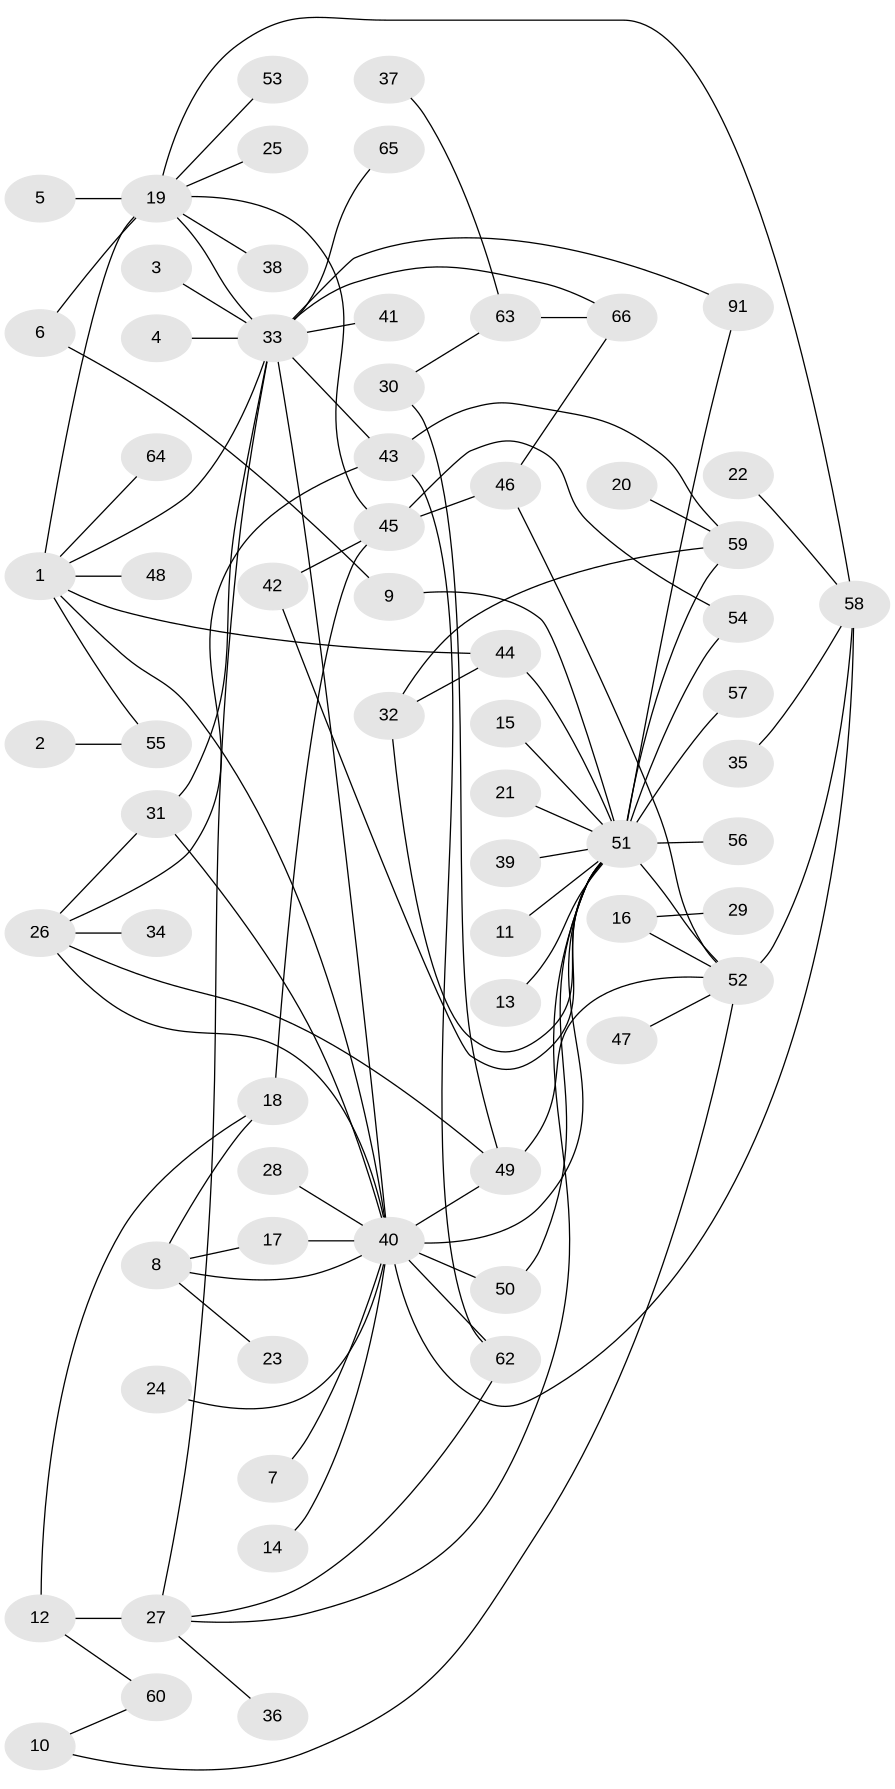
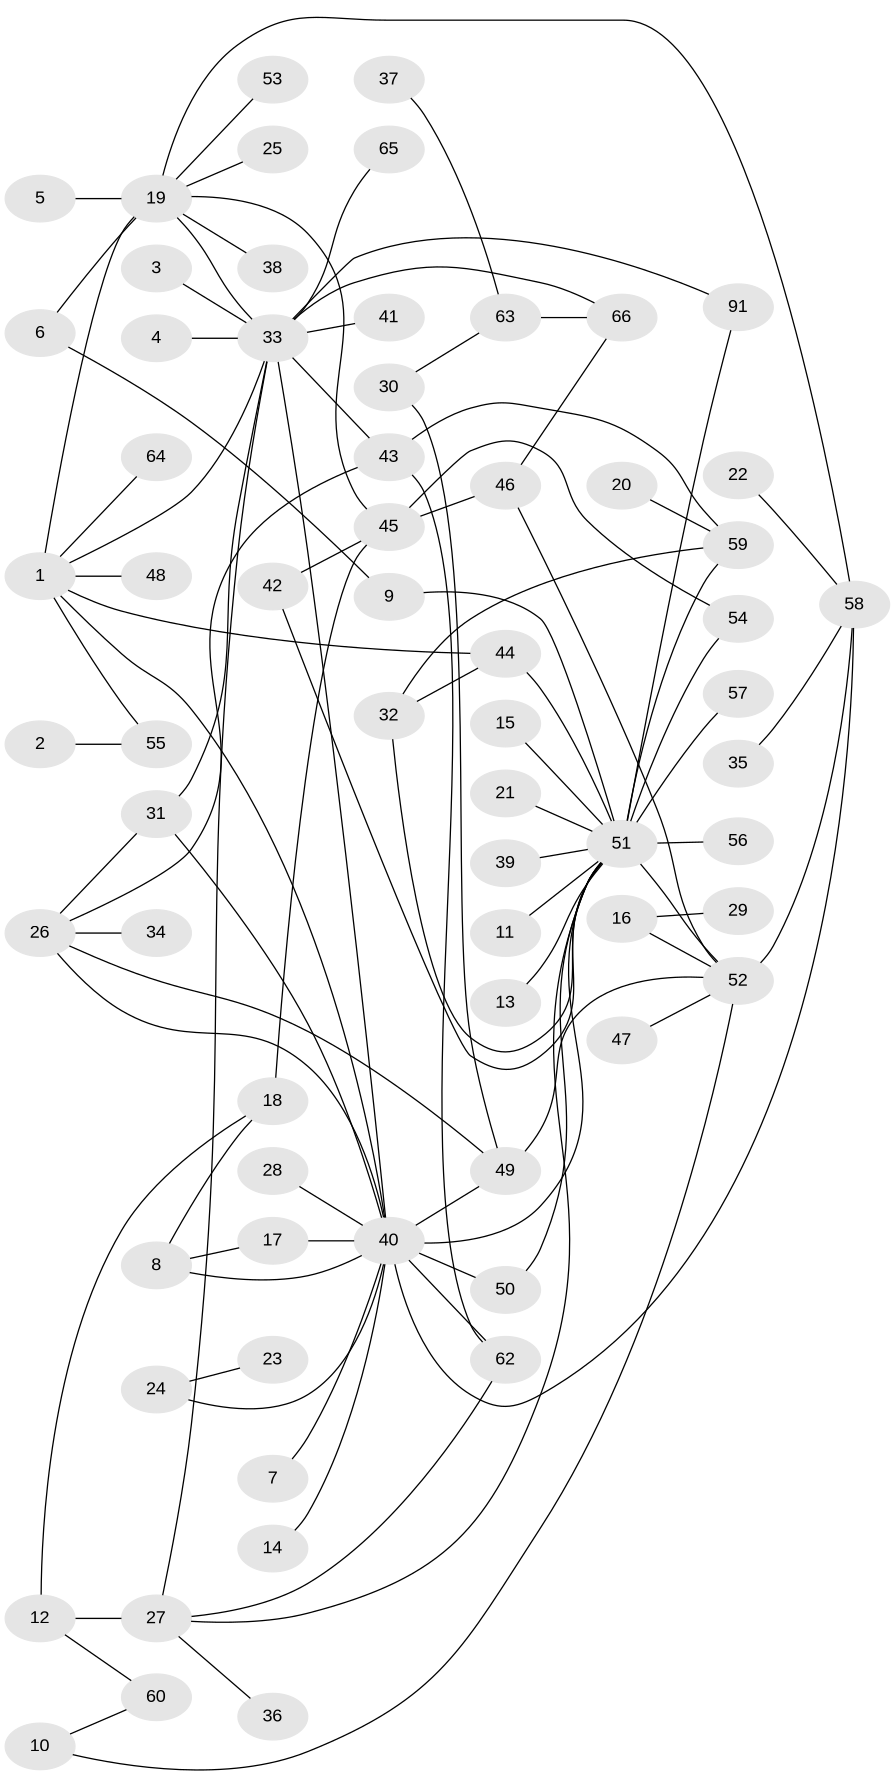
(215, 1312) -> (215, 1375)
